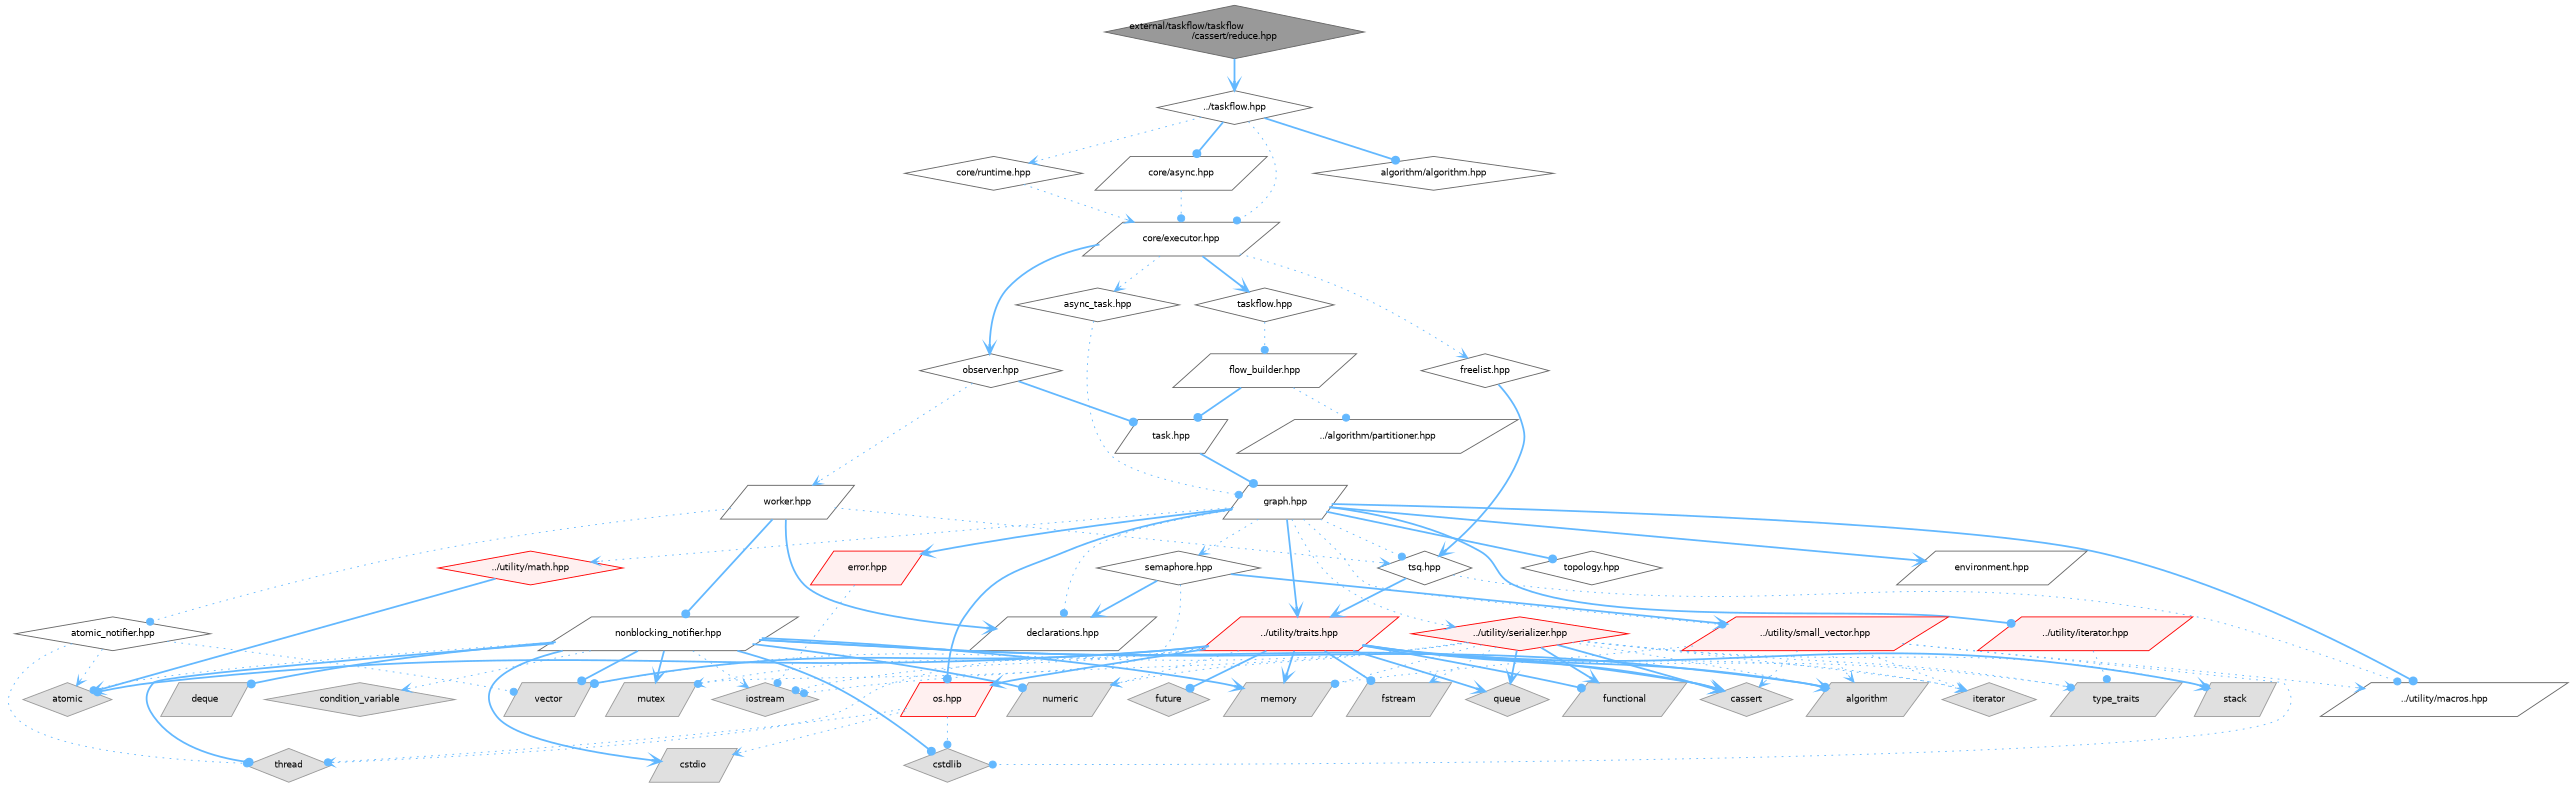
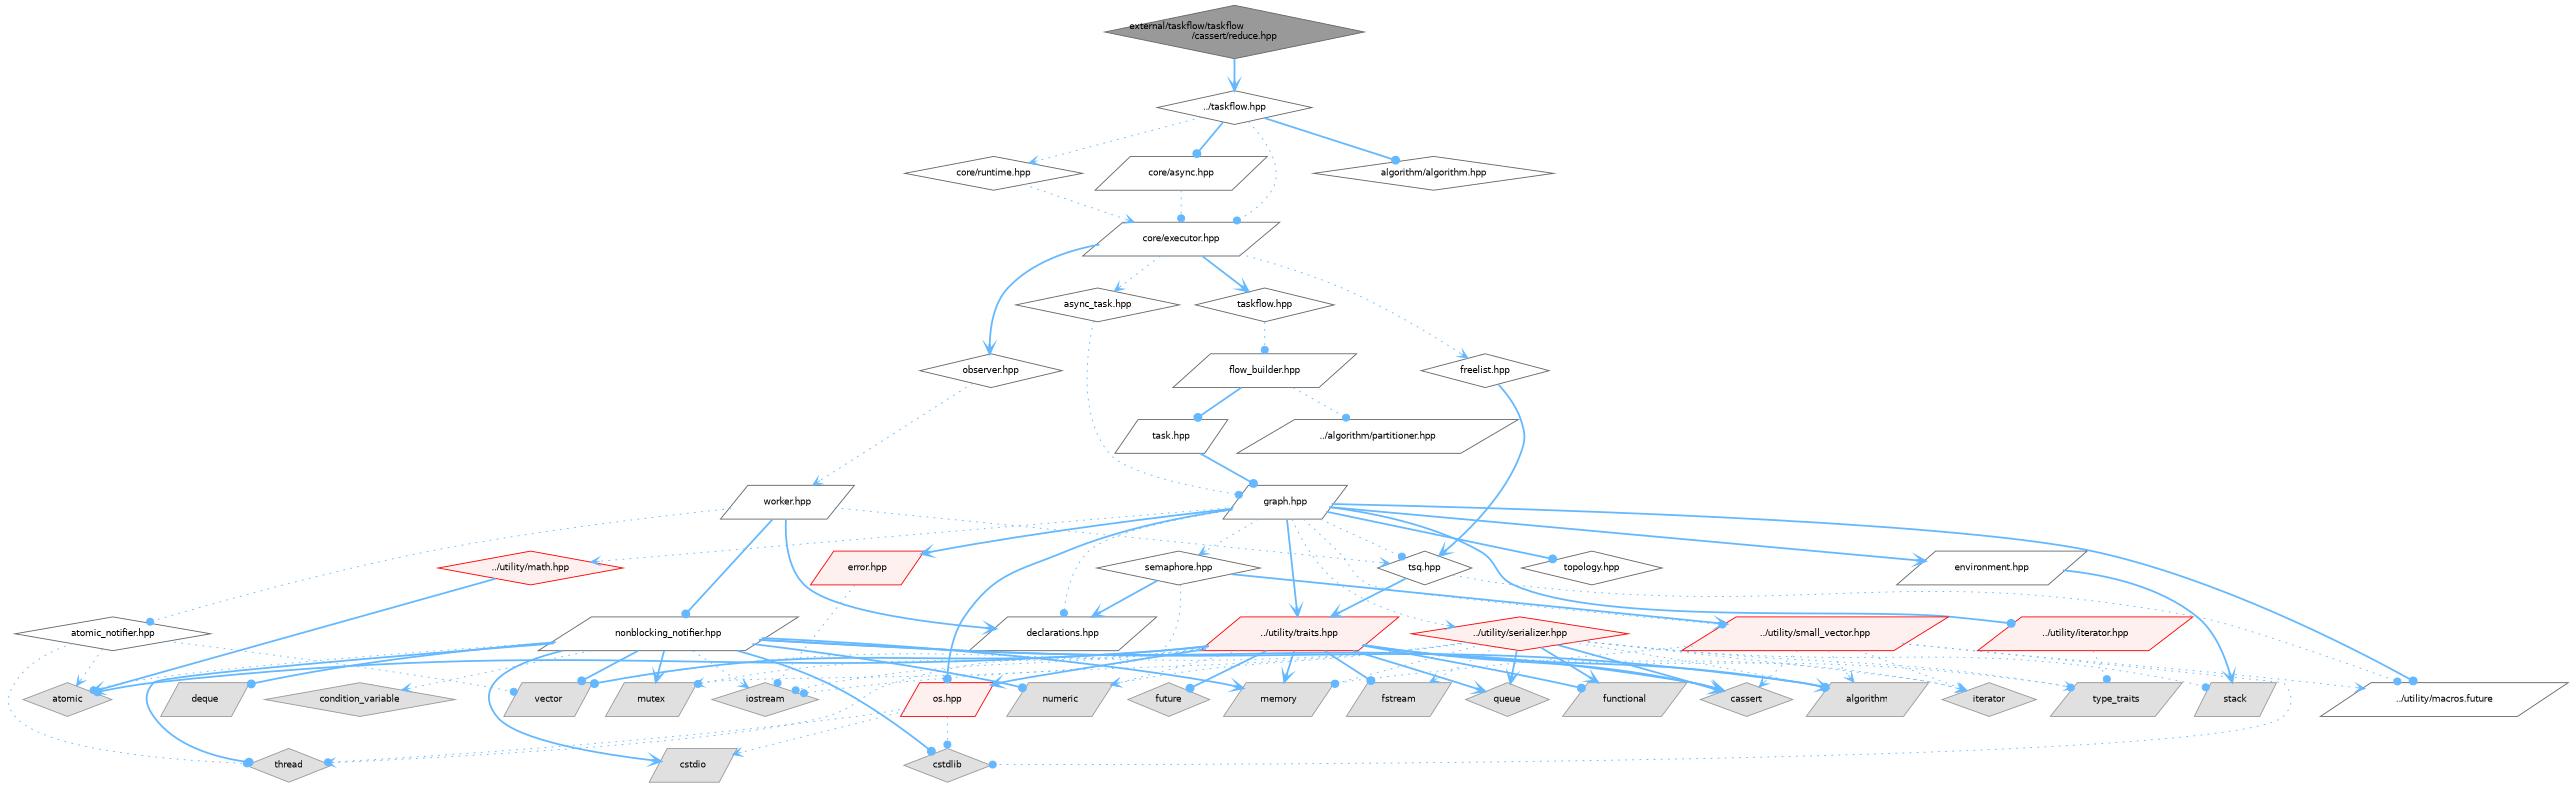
(1074, 401) -> none
(1782, 656) -> (2164, 596)
(2444, 700) -> (2444, 700)
